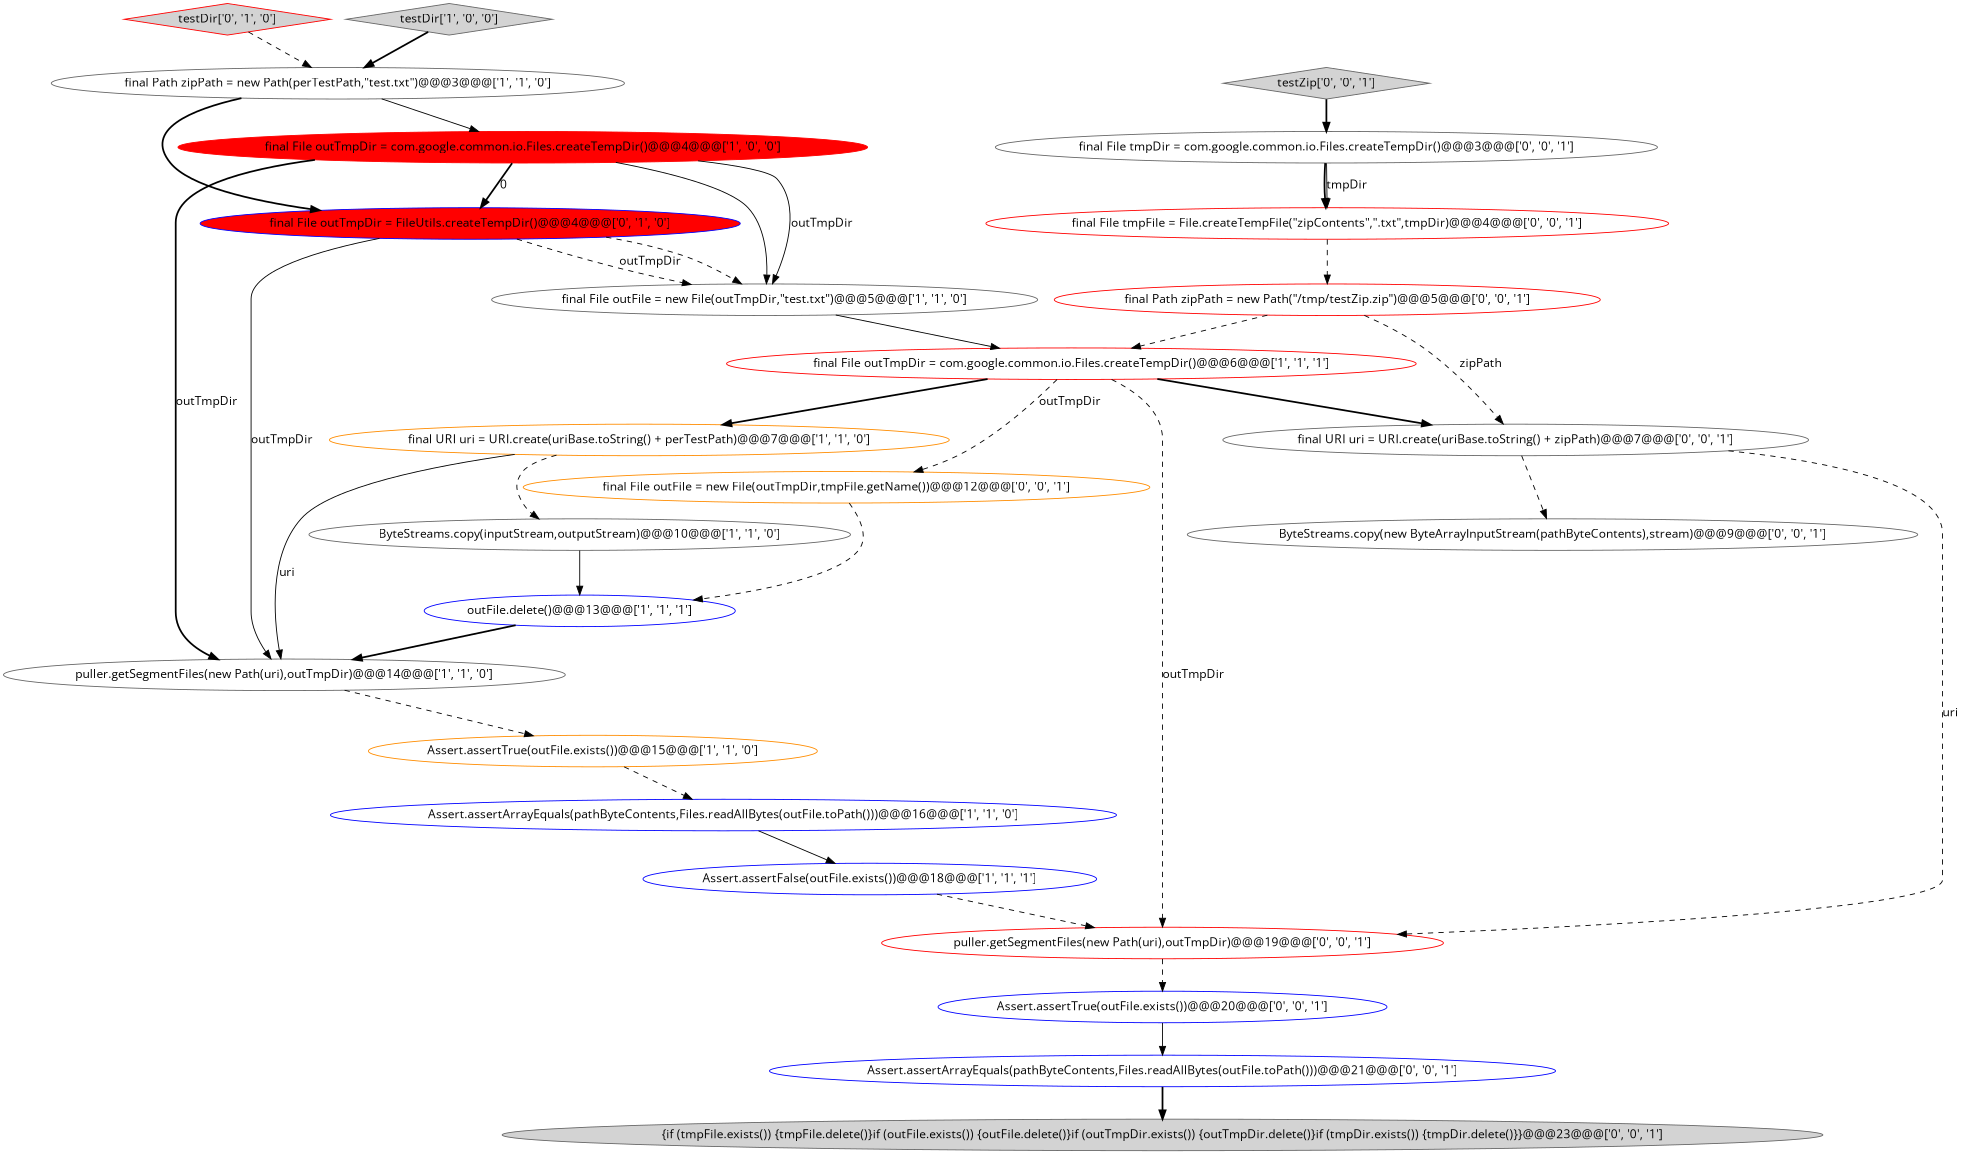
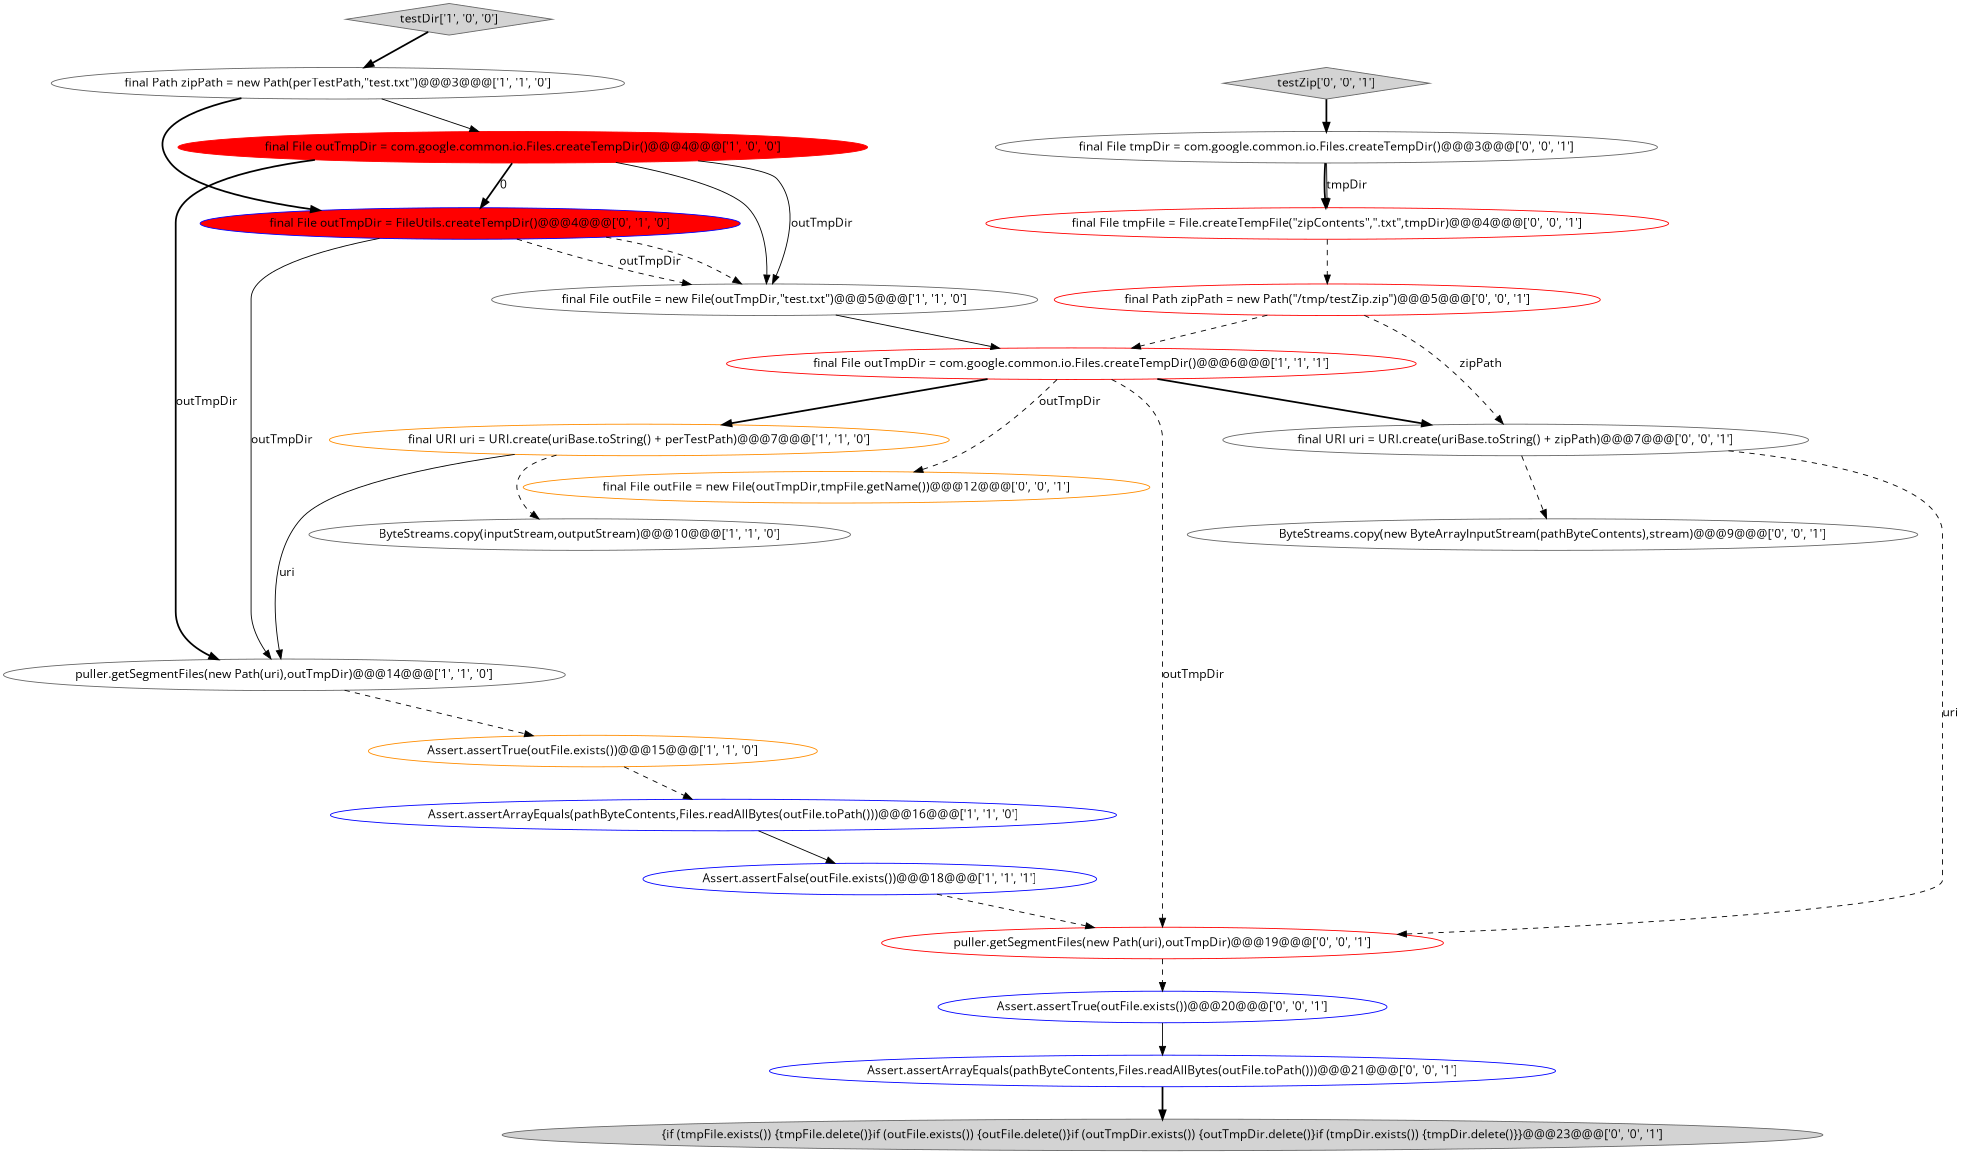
(227, 19) -> none
(580, 611) -> none
